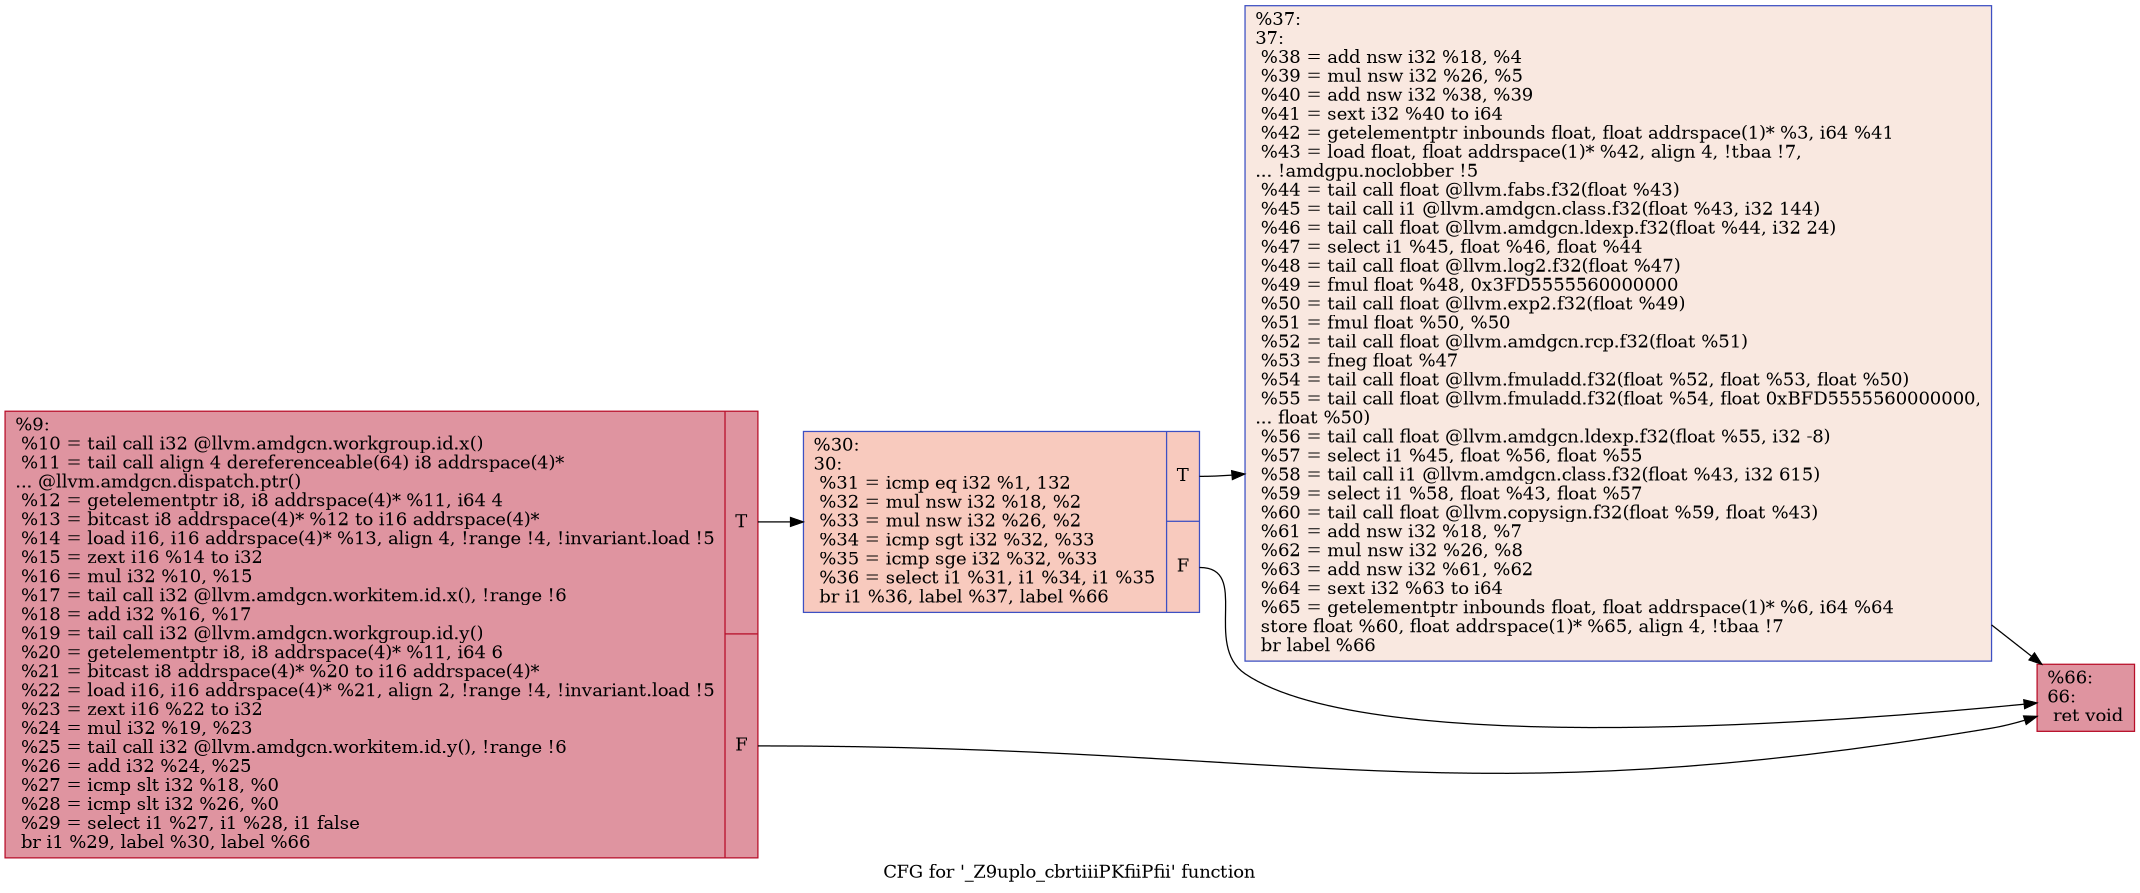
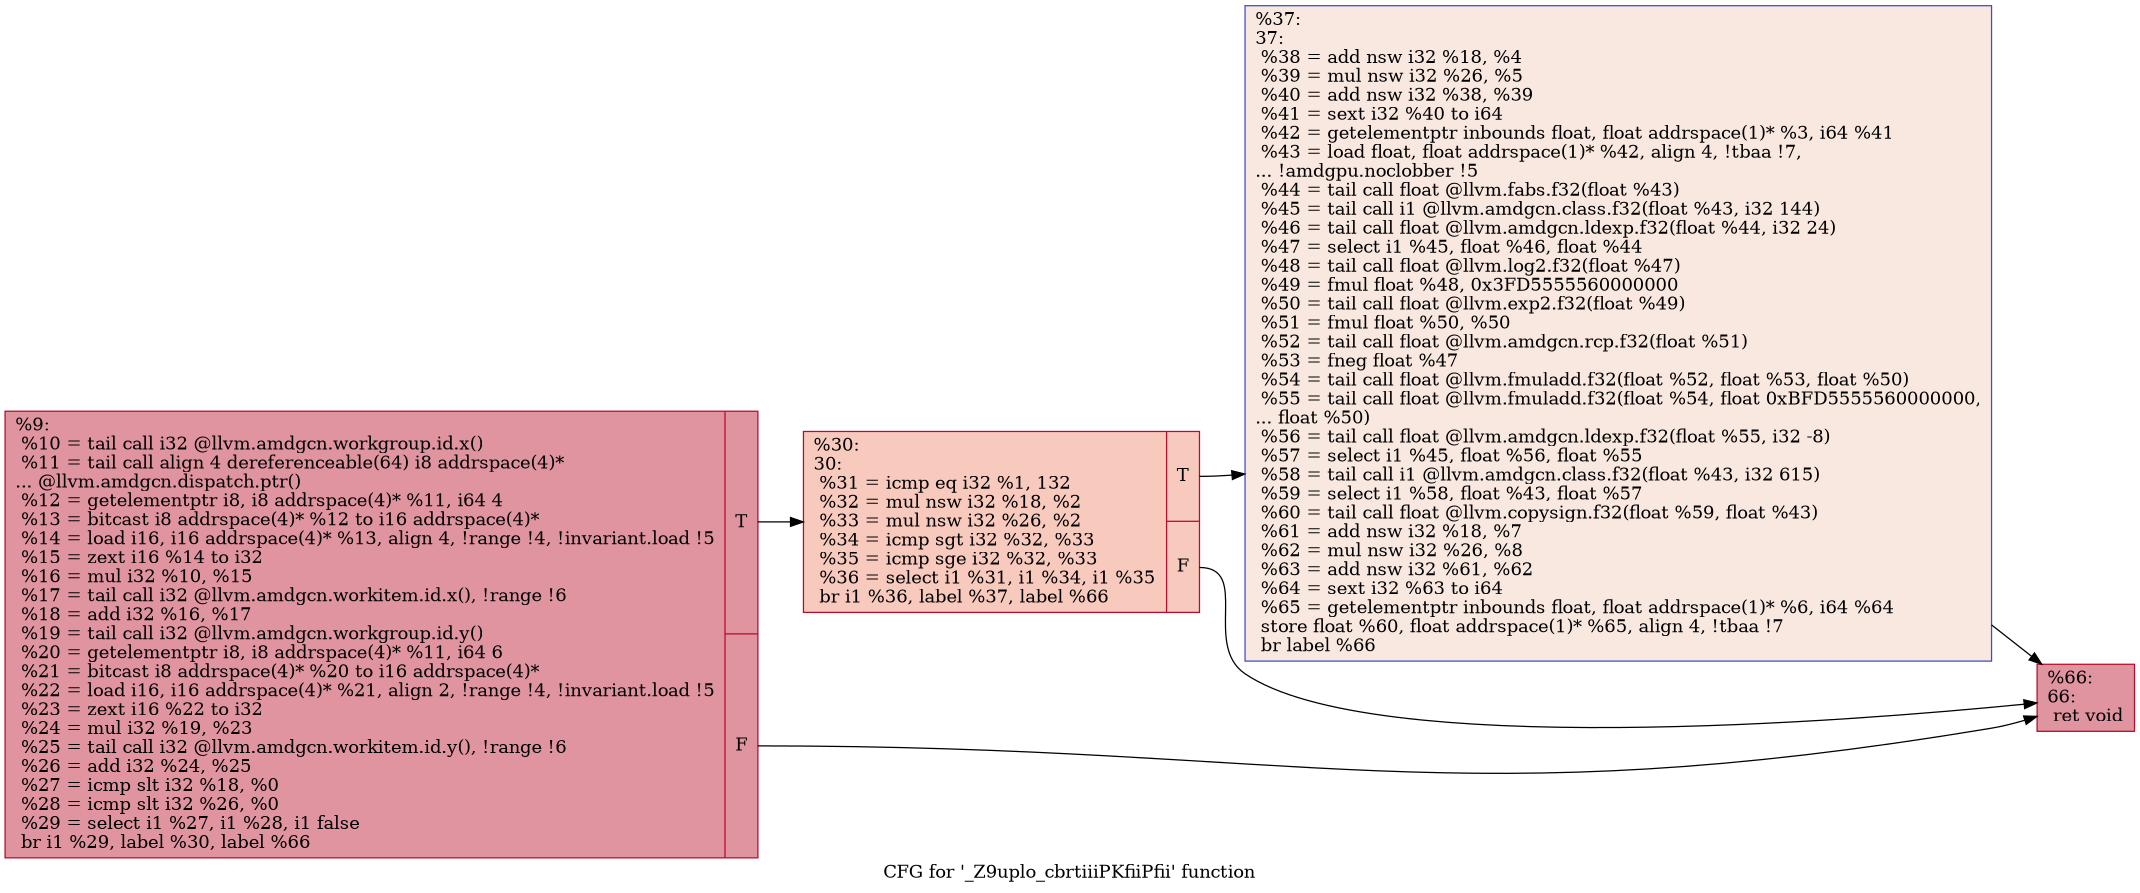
(1001, 522) -> (1001, 522)
